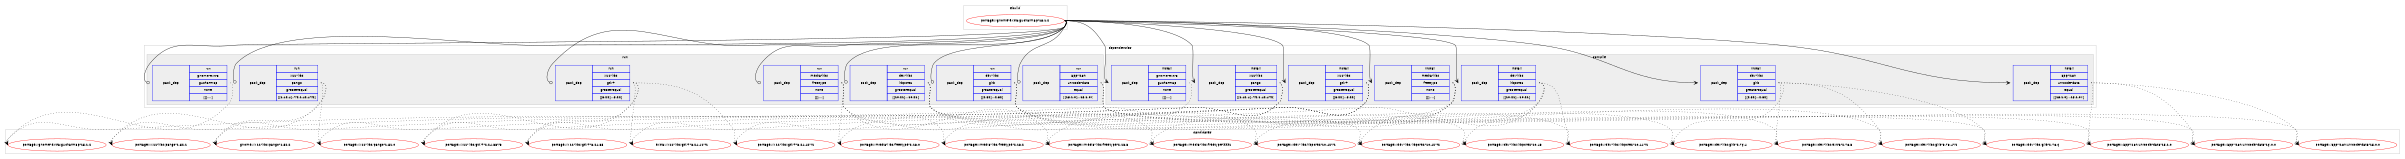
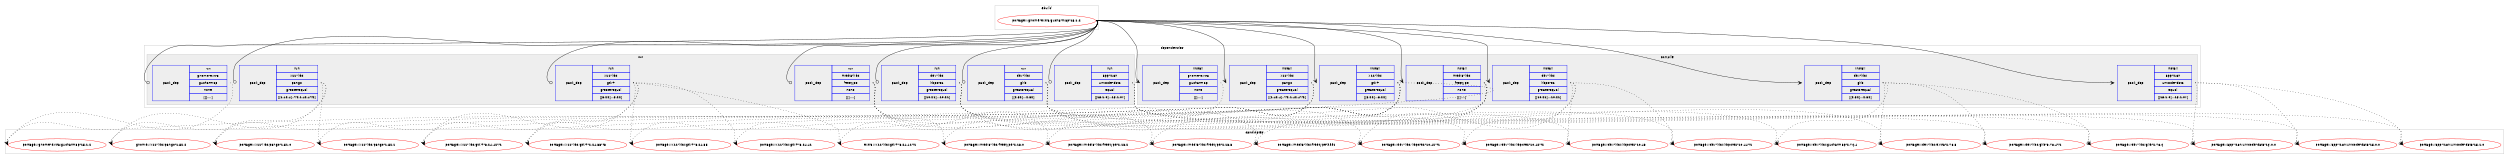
none -> (786, 145)
(1723, 145) -> (1827, 145)
